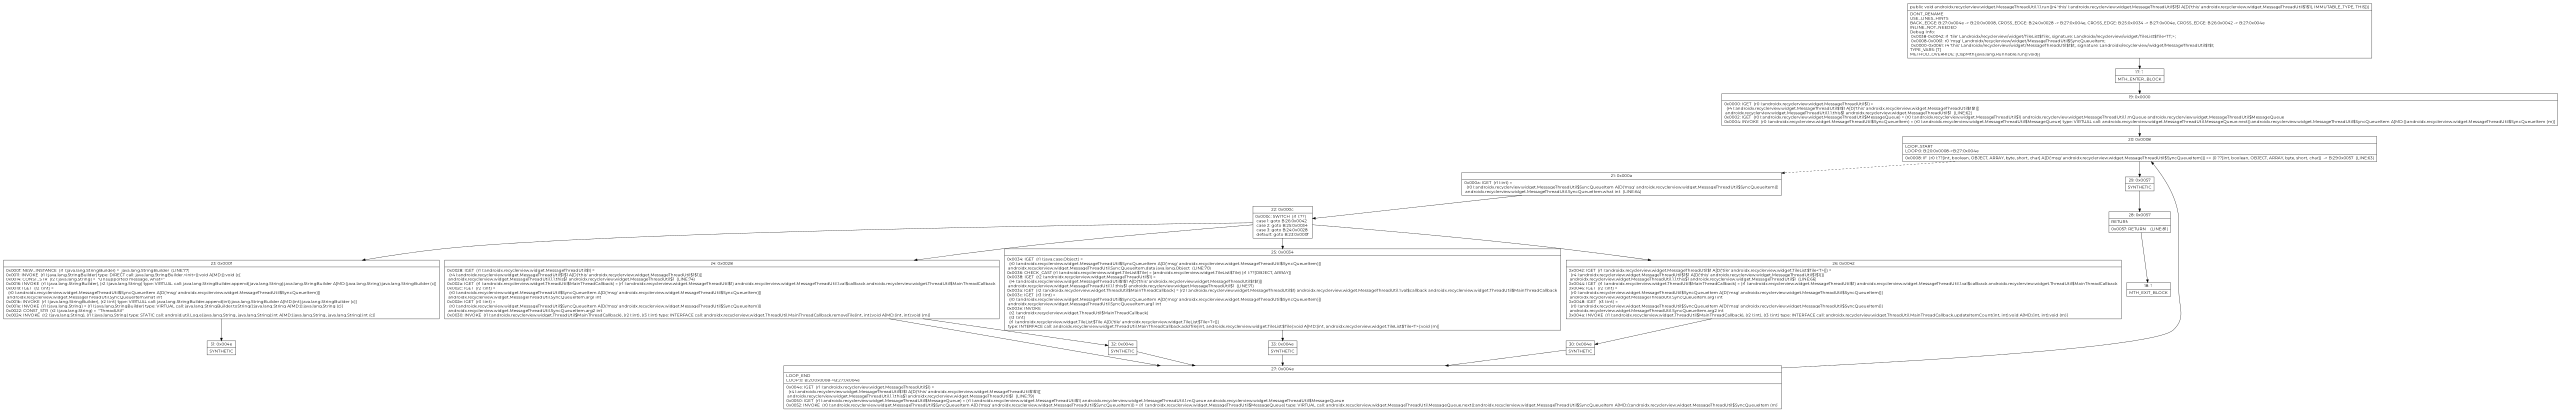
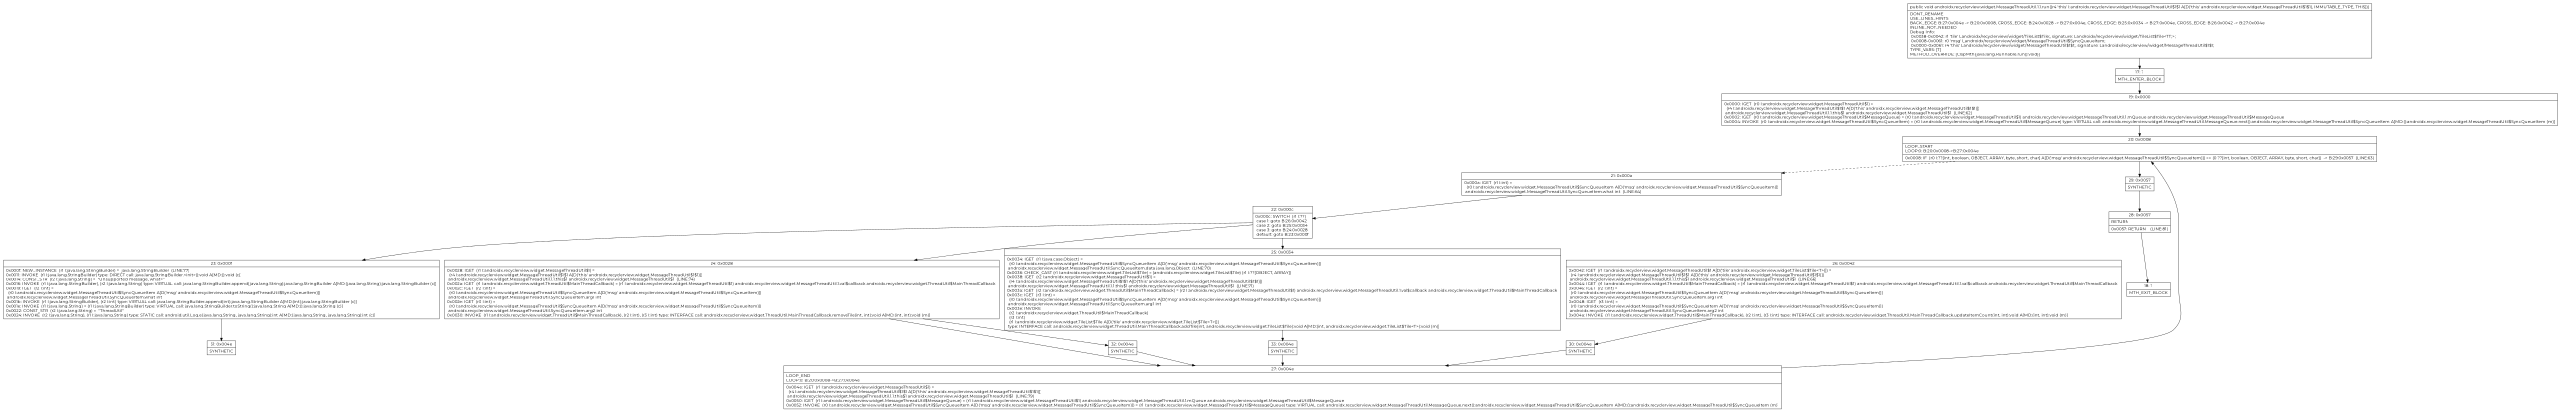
(1480, 240) -> none
